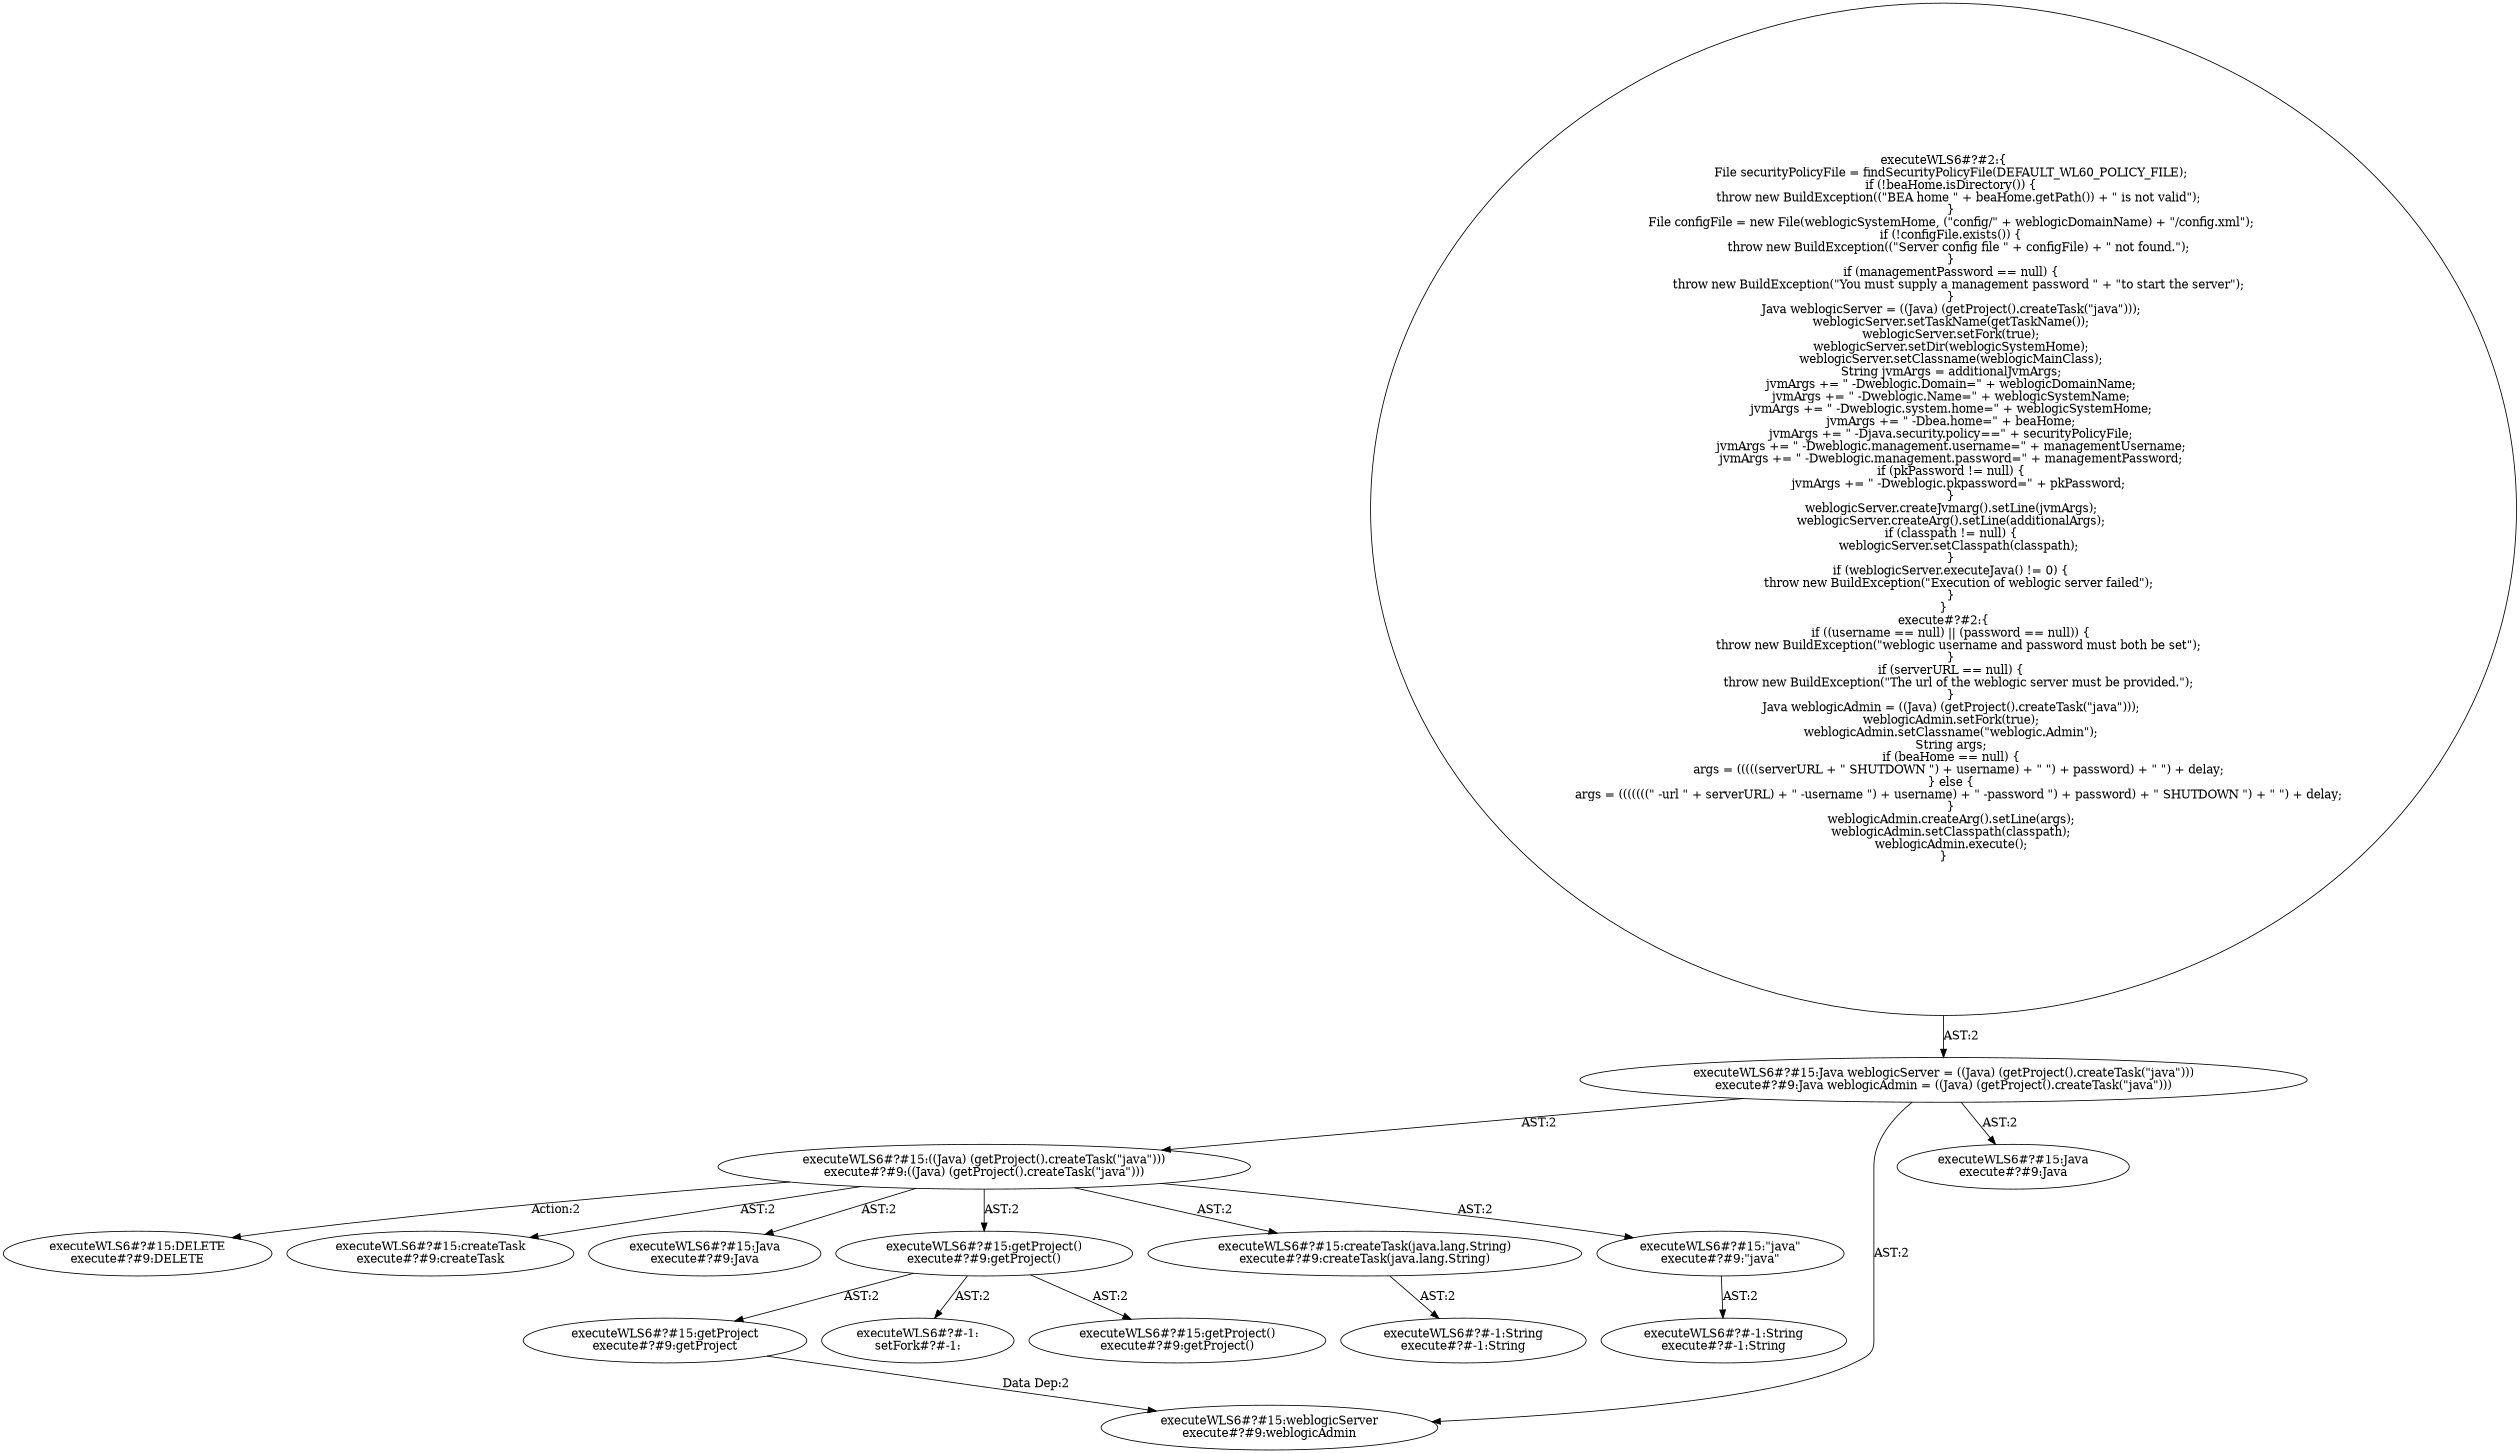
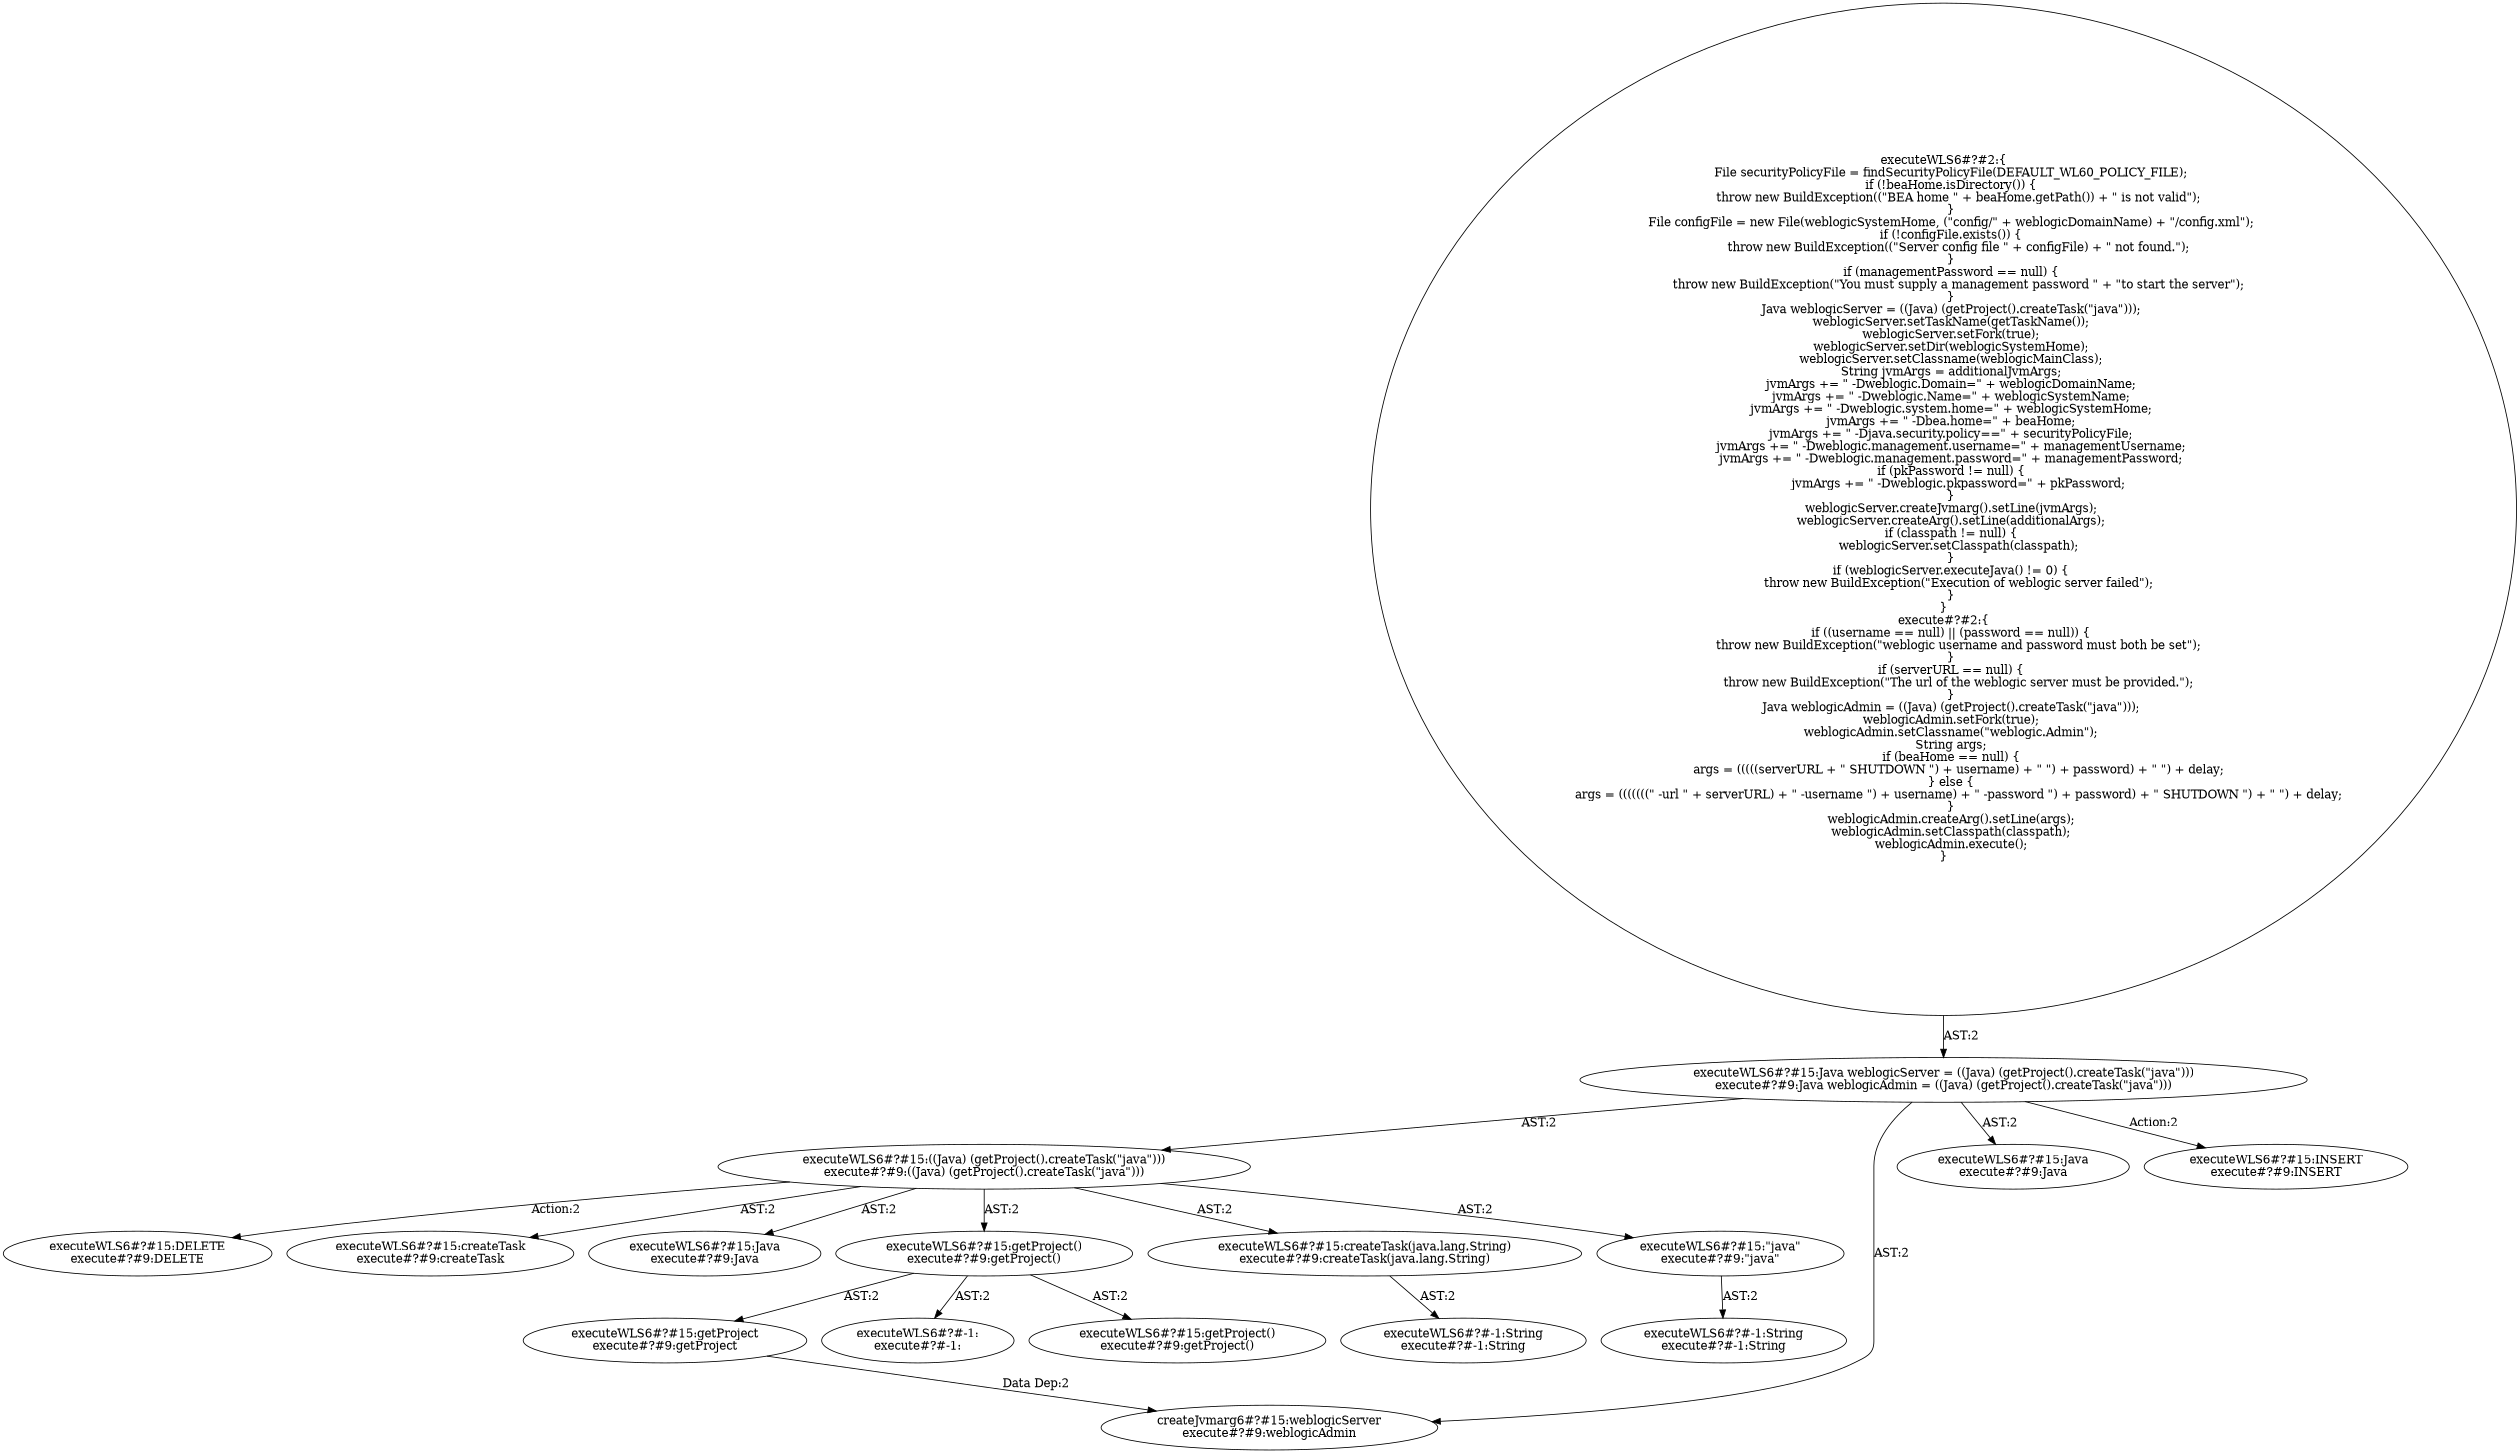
none -> (2276, 1167)
(918, 1341) -> (918, 1341)
(1269, 1428) -> (1269, 1428)
